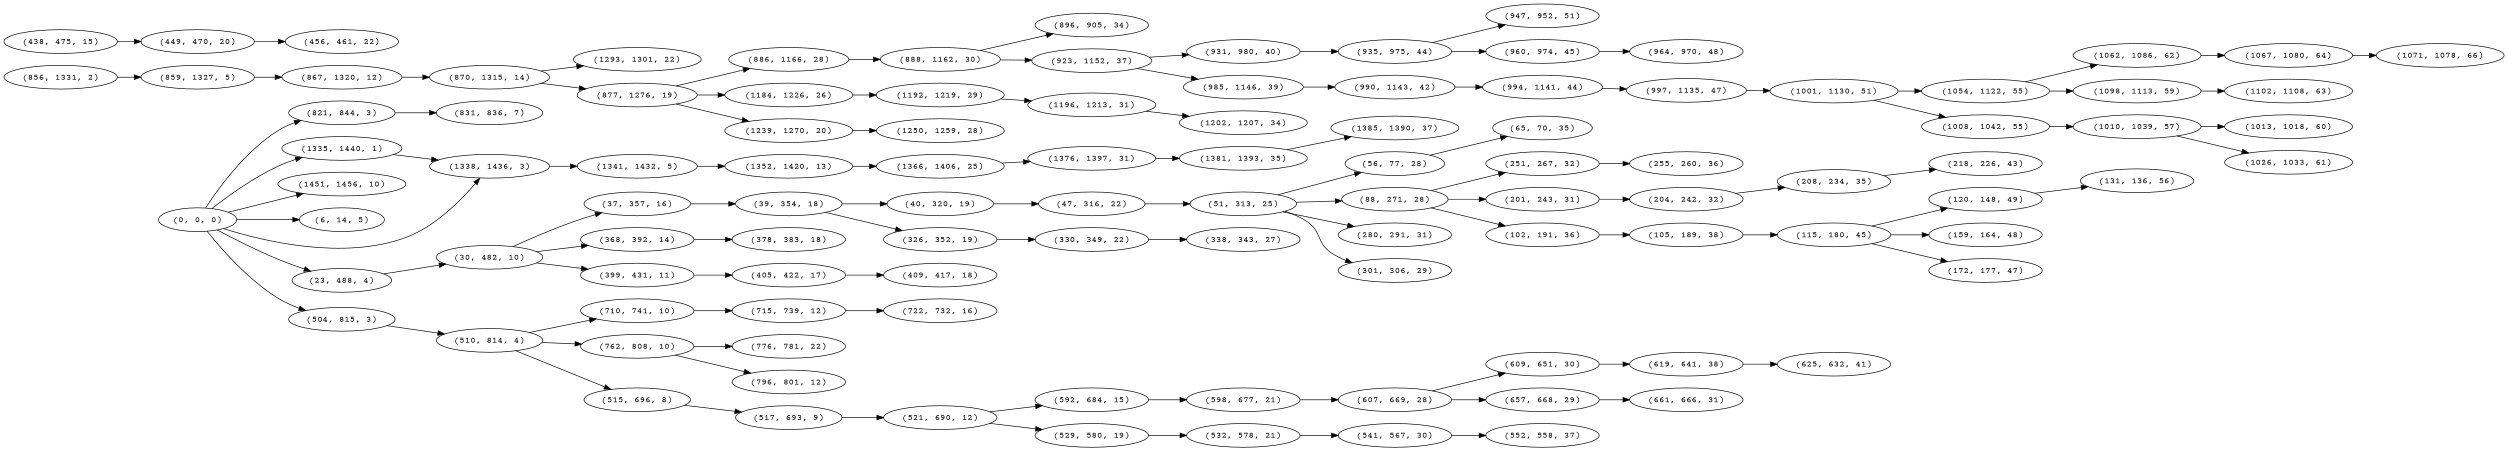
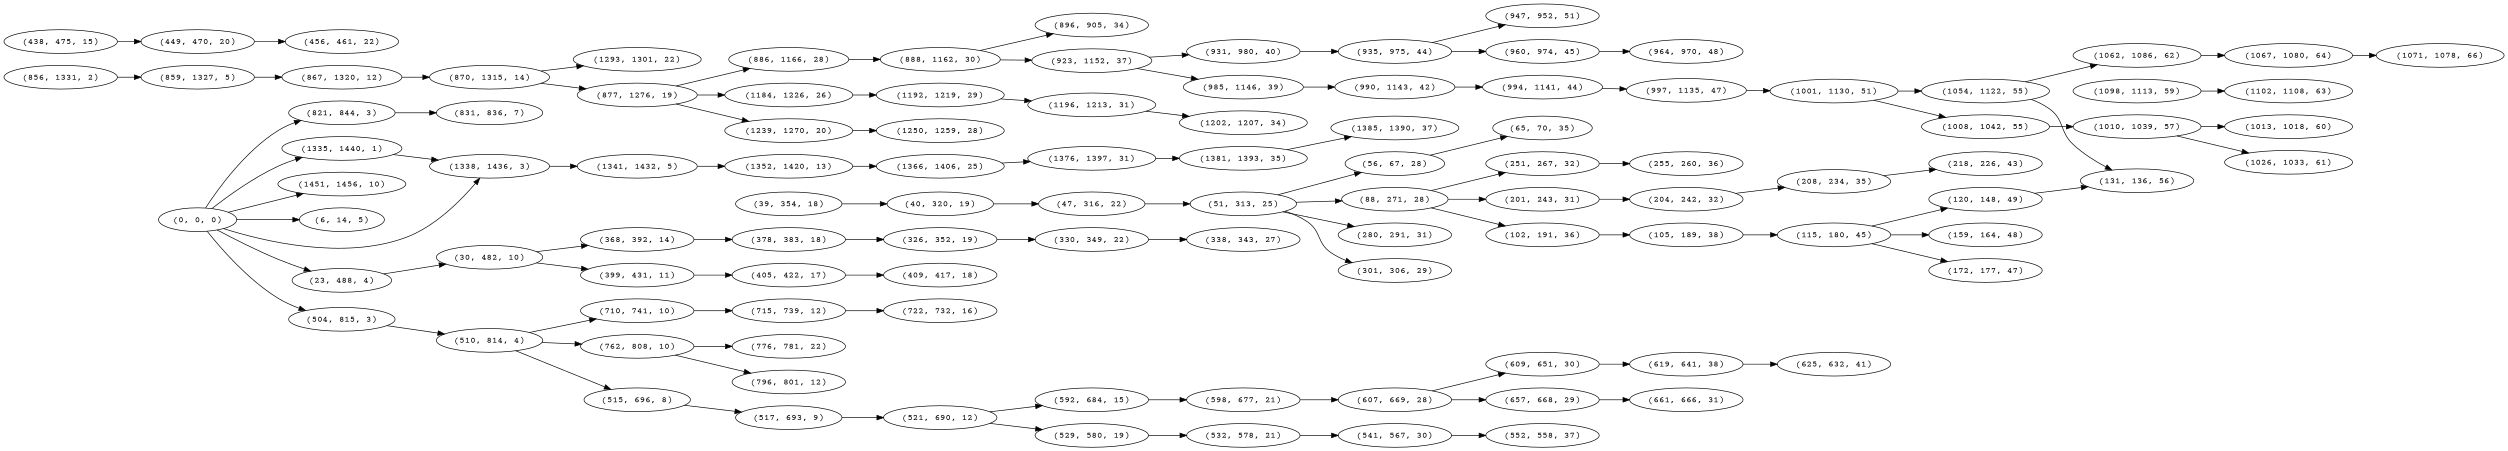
(2058, 91) -> (2066, 135)
(1395, 164) -> (1395, 164)
(637, 204) -> none
(861, 221) -> (861, 239)
